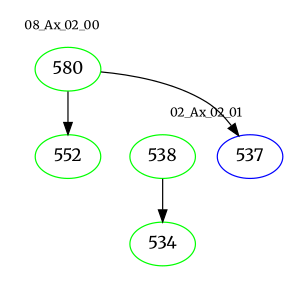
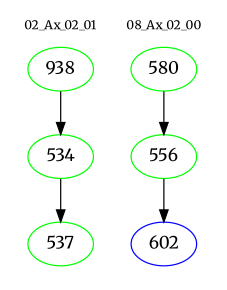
(172, 86) -> (61, 194)
(68, 157) -> (164, 157)
(163, 157) -> (61, 69)
(250, 157) -> (61, 244)
none -> (164, 244)
